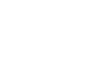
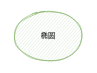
none -> (48, 36)
